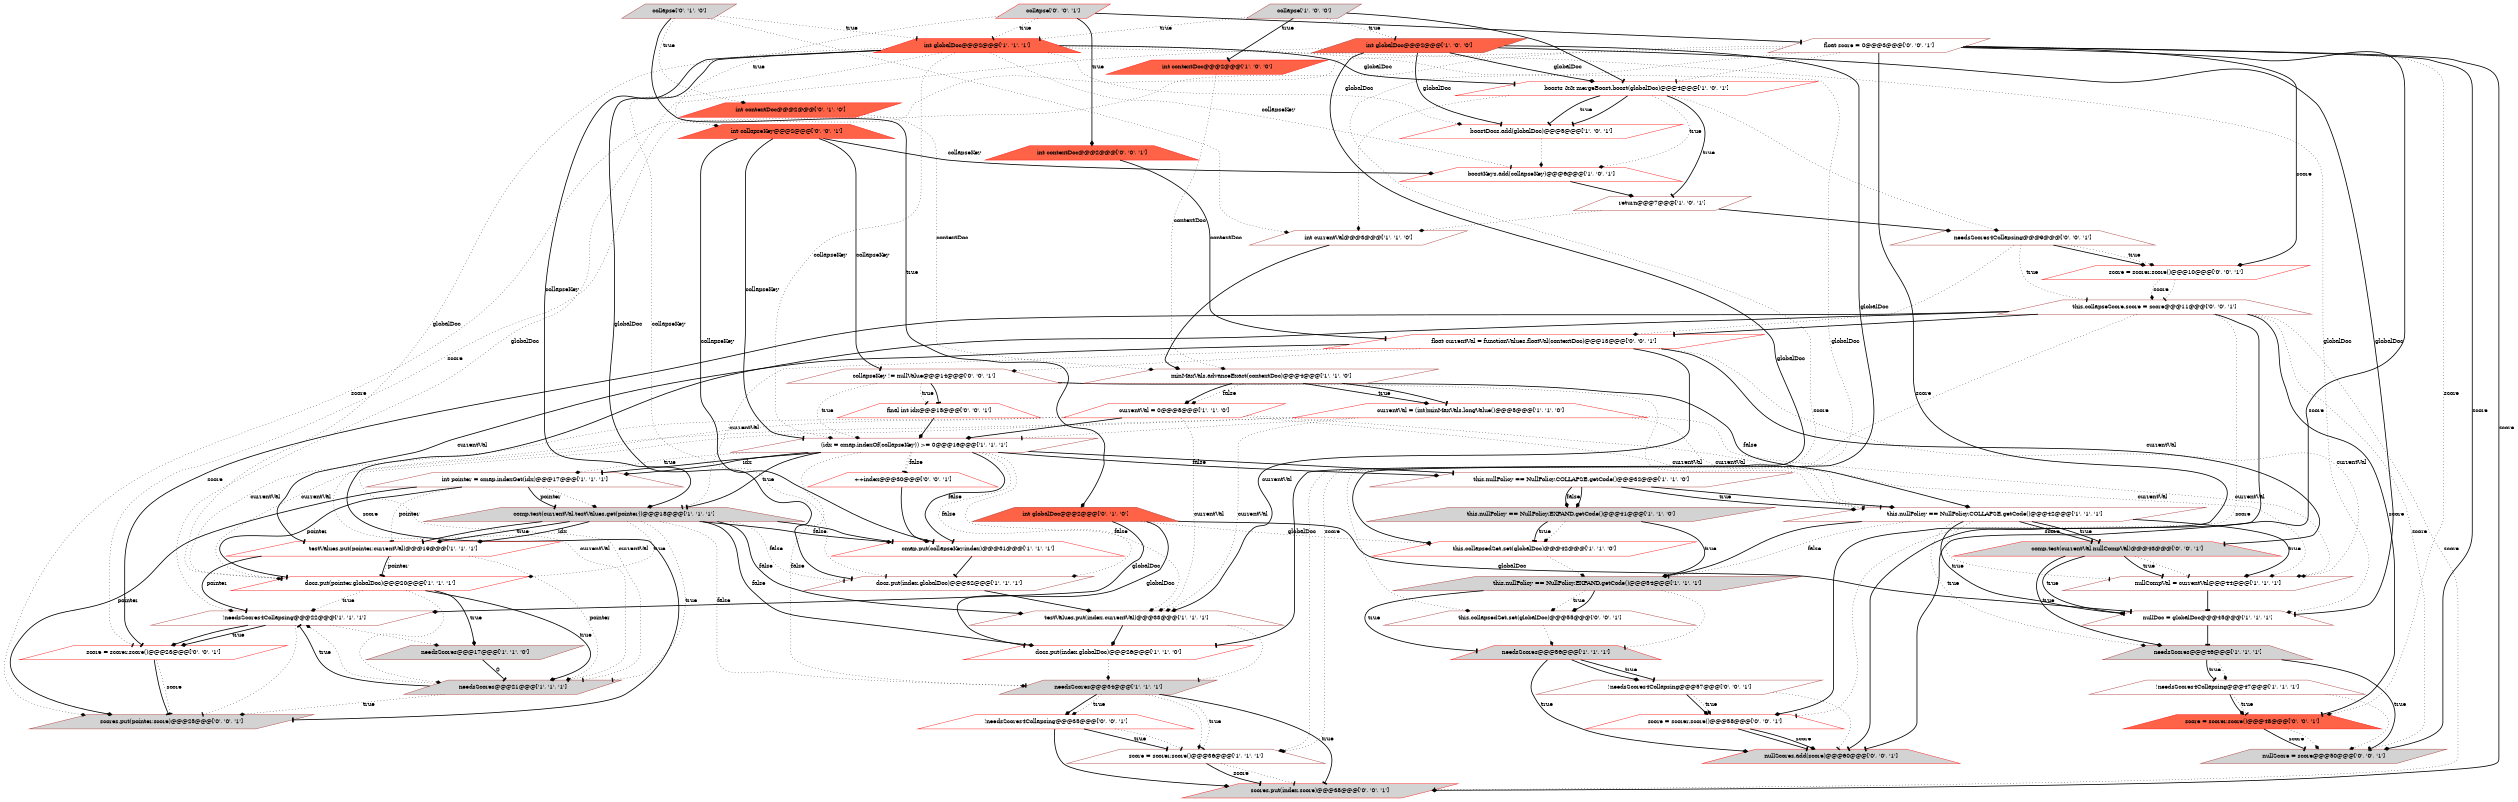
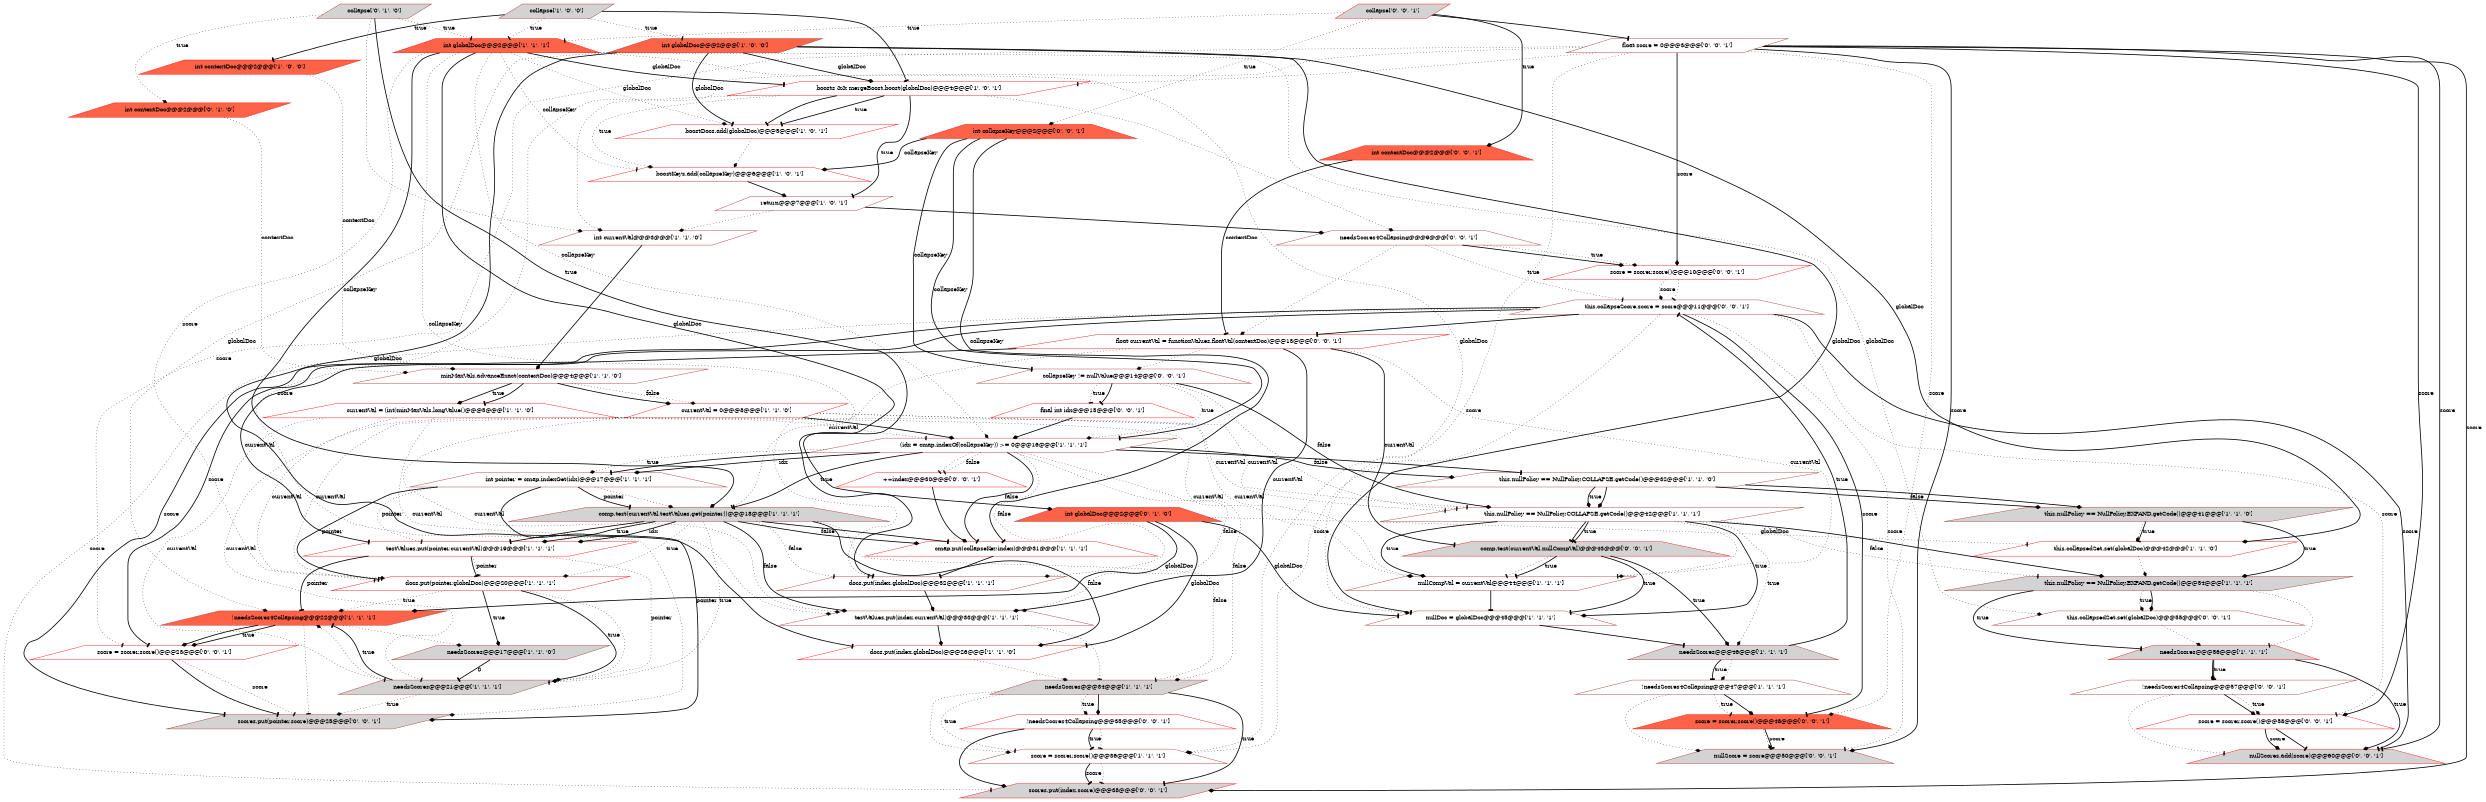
(447, 324) -> (190, 324)
(294, 618) -> (303, 618)
(2368, 680) -> (1830, 470)
(2324, 756) -> (1775, 756)
